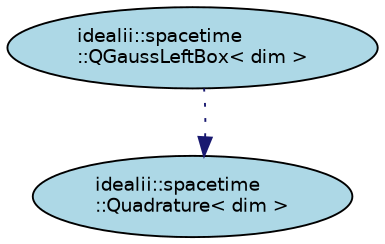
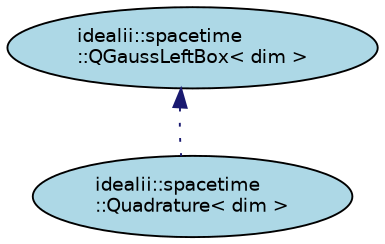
(205, 113) -> (180, 132)
